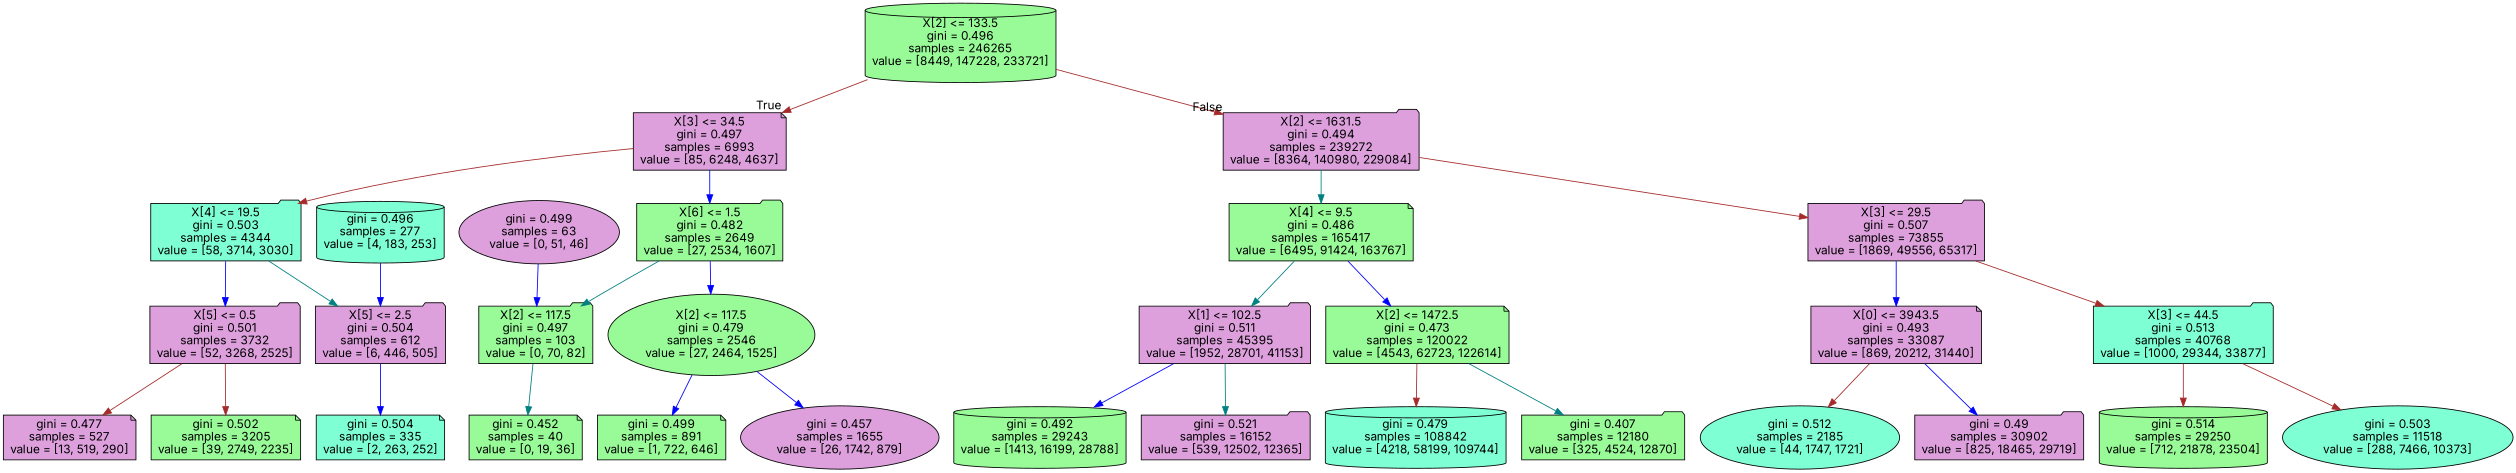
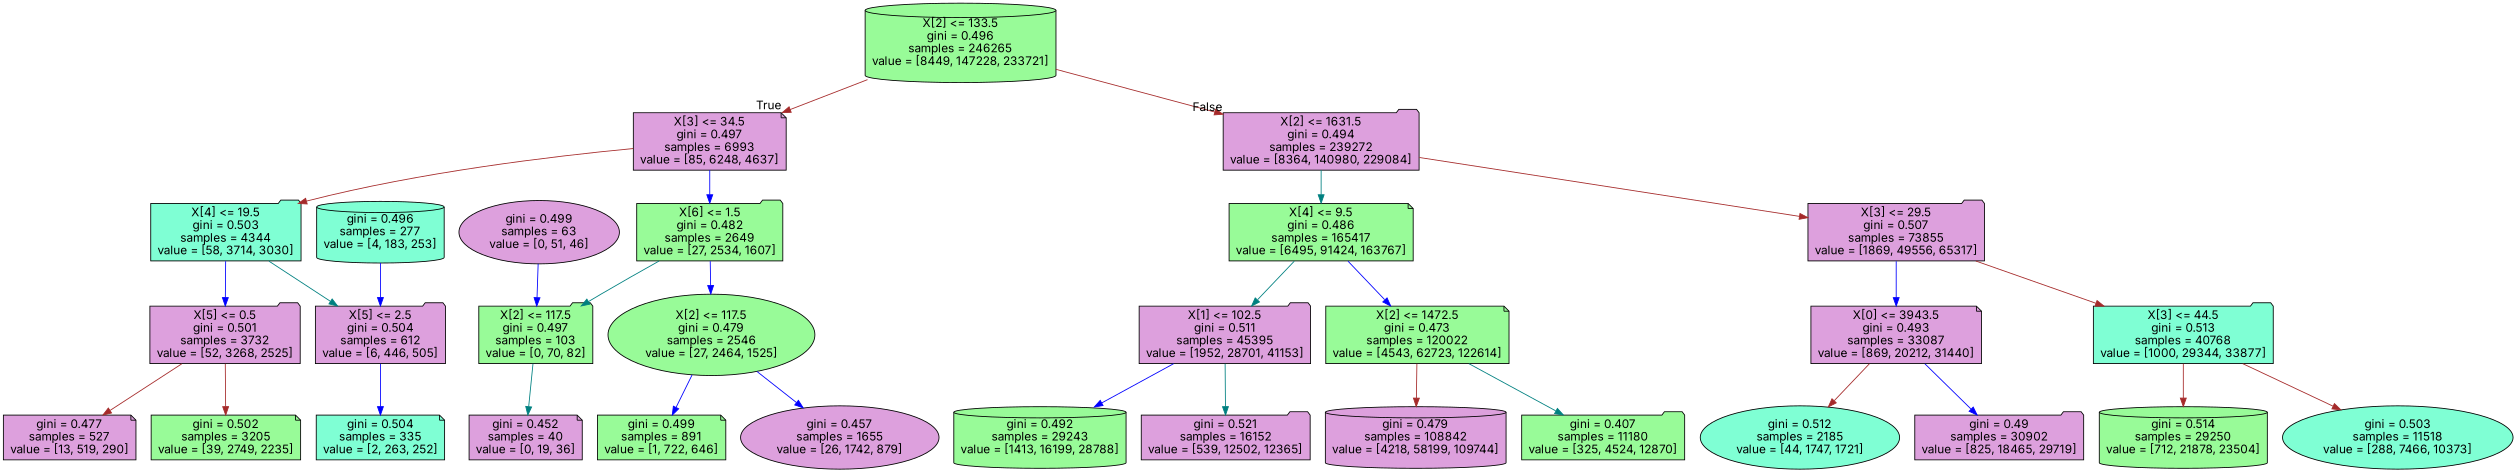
(526, 437) -> (526, 437)
(1416, 437) -> (1416, 437)
(1603, 437) -> (1603, 437)
